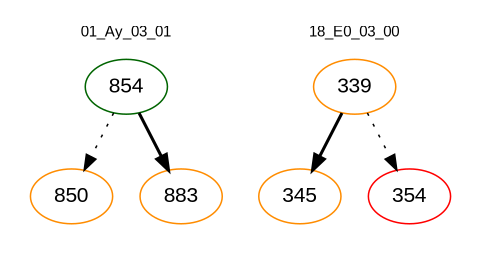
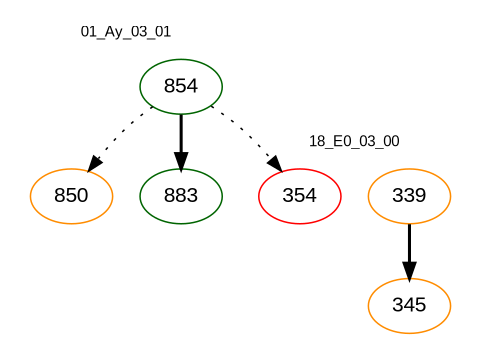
(379, 135) -> (256, 143)
(181, 196) -> (181, 196)
